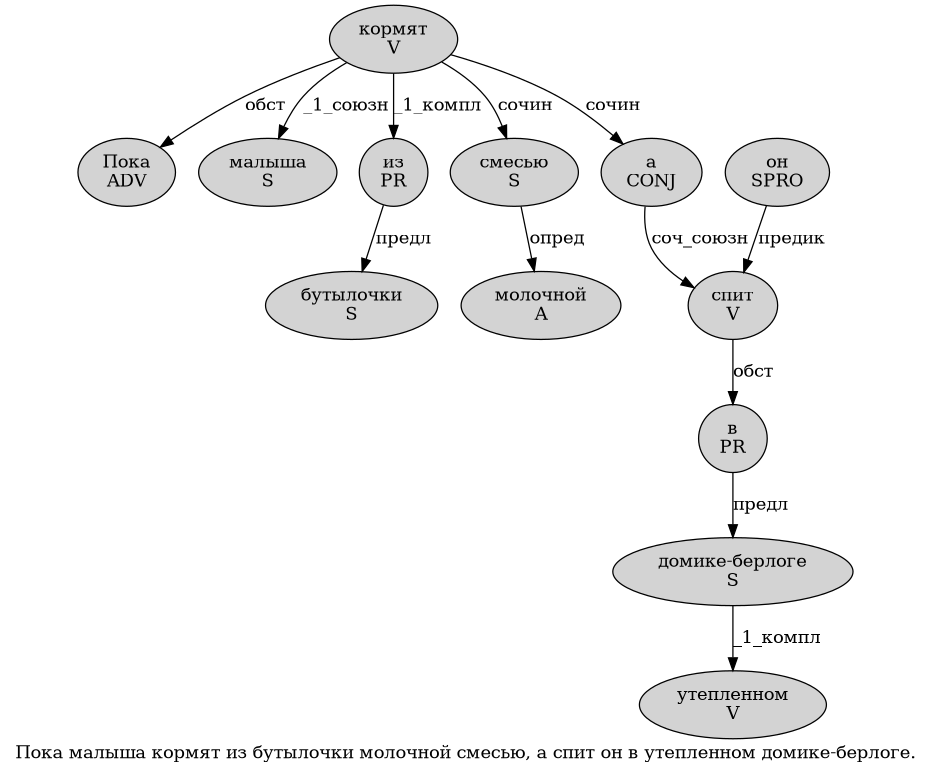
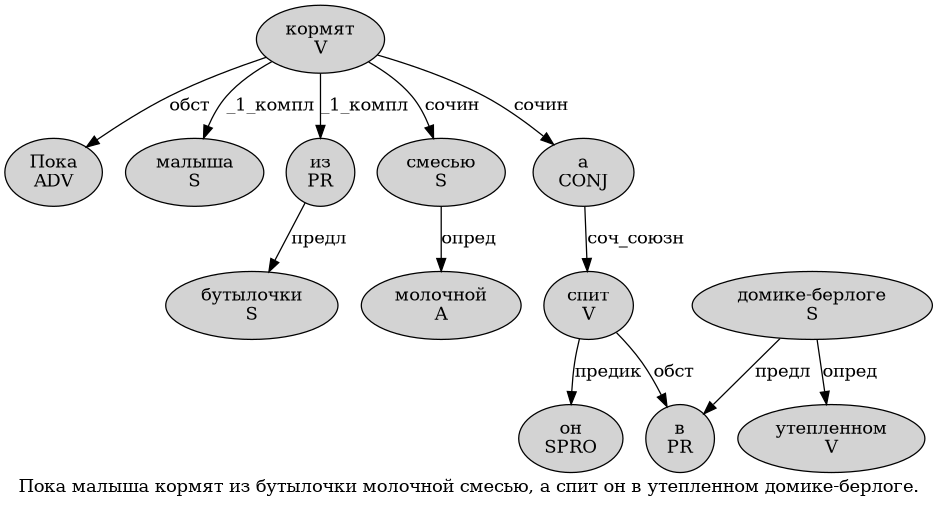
(346, 106) -> (271, 106)
(757, 233) -> (574, 365)
(733, 499) -> (747, 372)
(777, 638) -> (850, 372)
